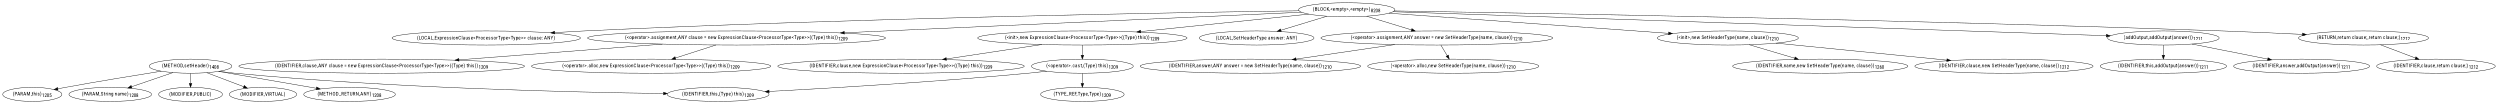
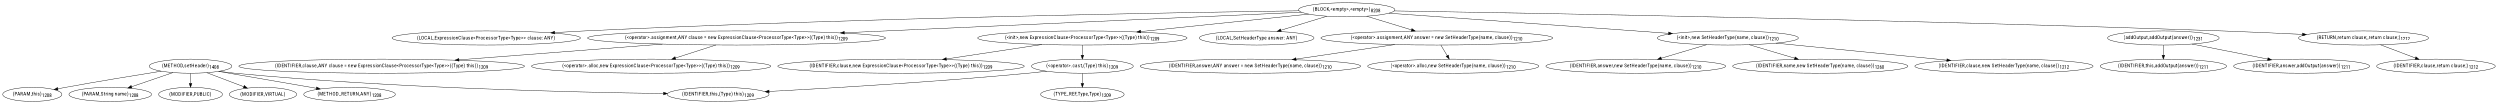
(1750, 24) -> none
(2198, 37) -> (2198, 37)
none -> (1636, 66)
(47, 94) -> (47, 94)
